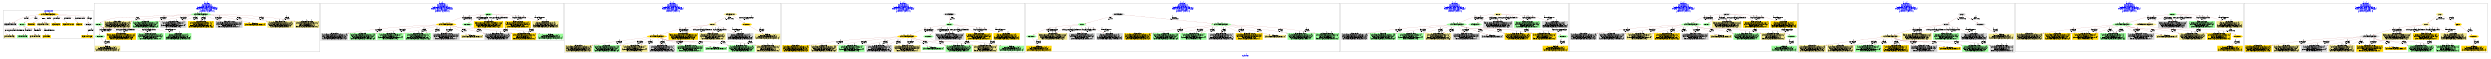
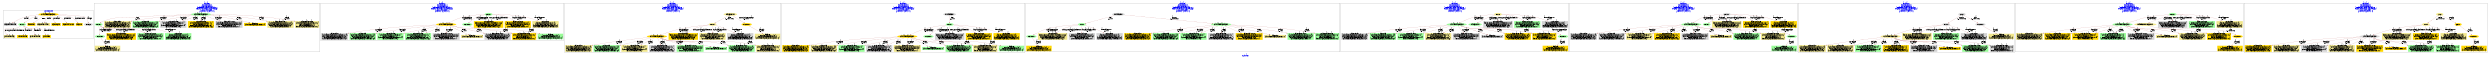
(22, 36) -> (22, 36)
(87, 36) -> none
